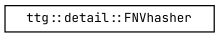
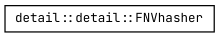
(110, 19) -> (110, 19)
